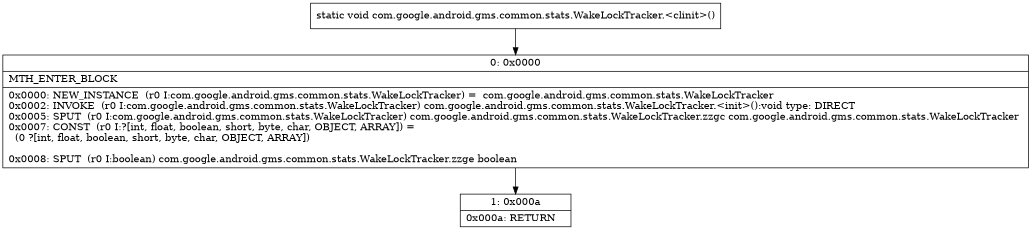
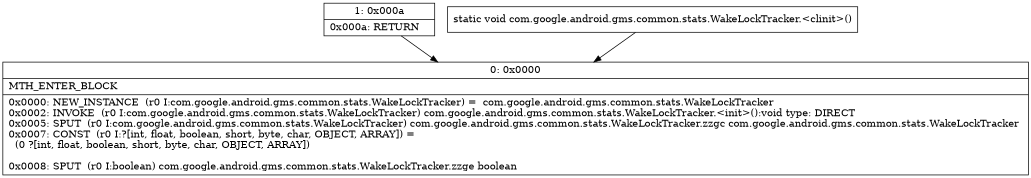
(516, 177) -> (417, 47)
